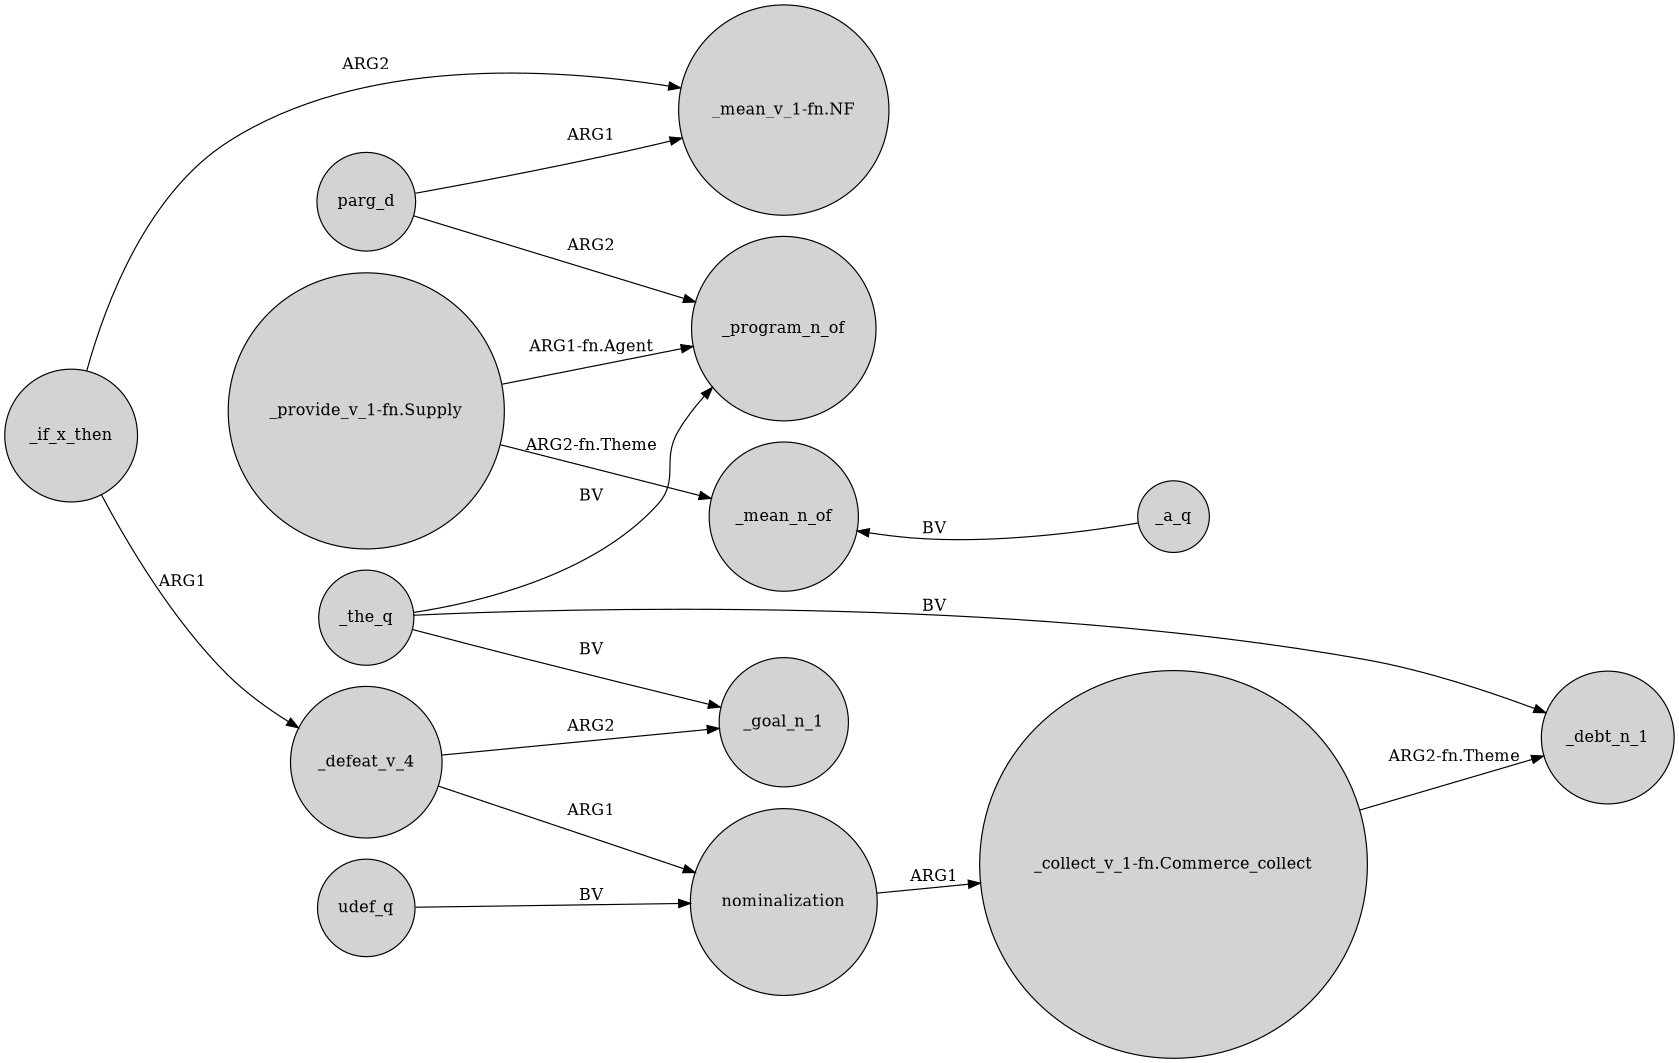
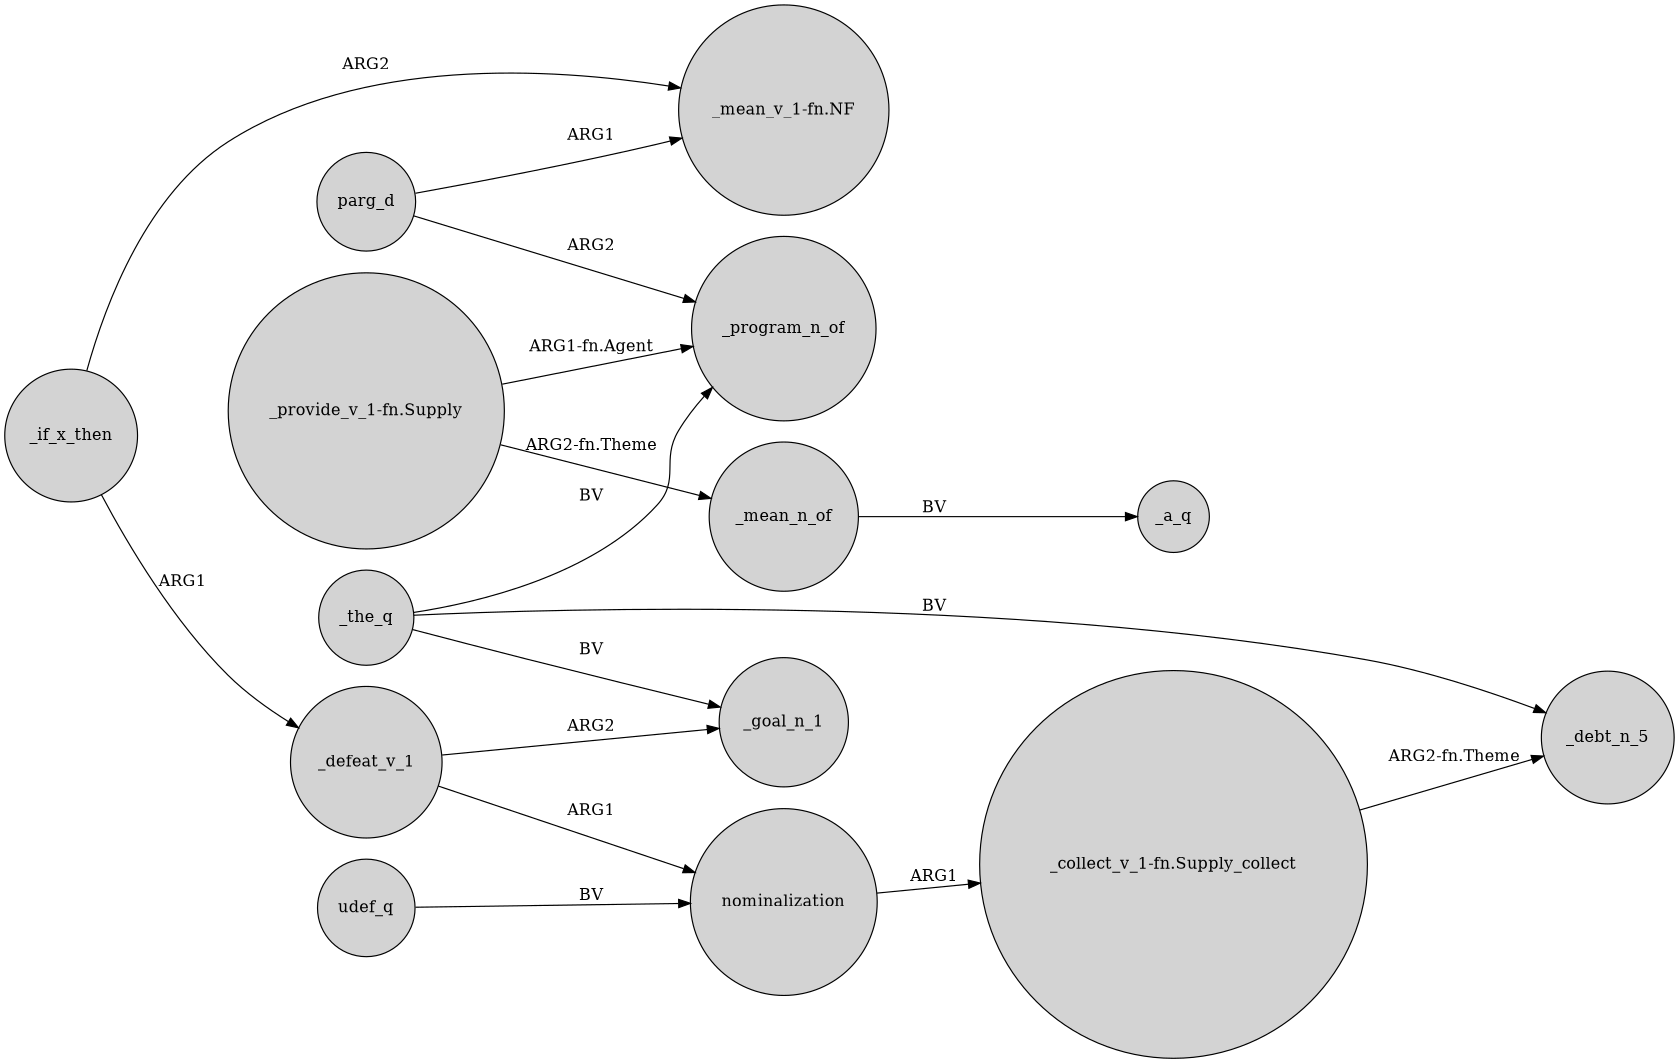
(1004, 538) -> (992, 517)
(1608, 738) -> (1608, 738)
(366, 762) -> (366, 762)
(1174, 864) -> (1174, 864)
